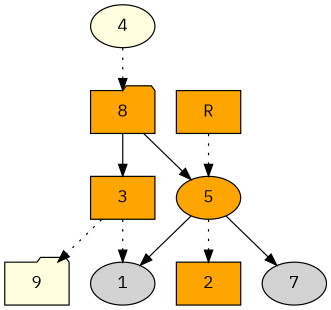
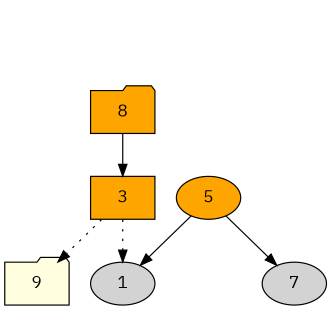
(123, 26) -> none
(209, 112) -> none
(163, 152) -> none
(209, 284) -> none
